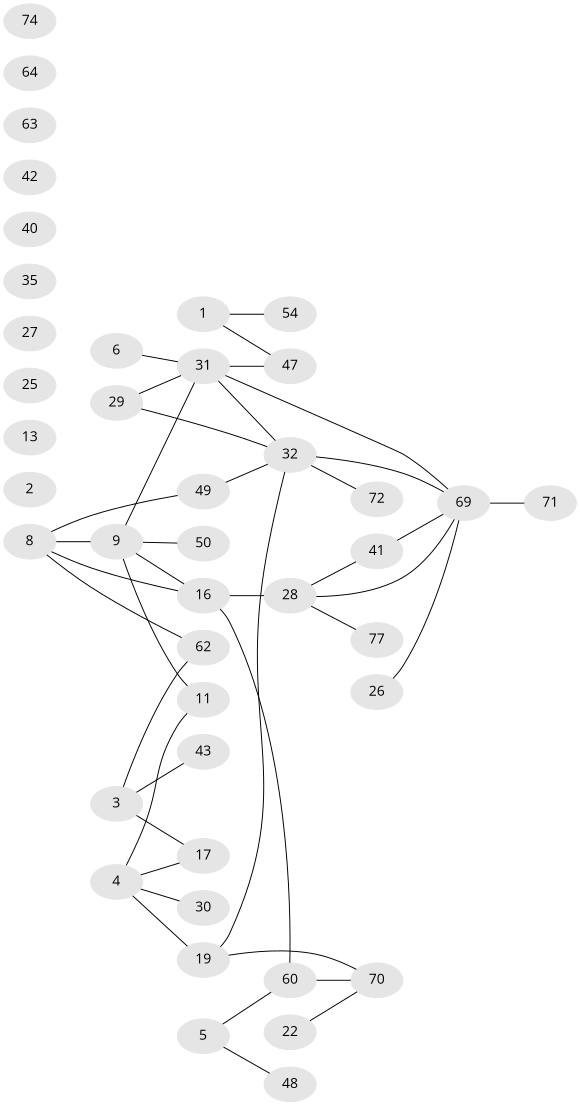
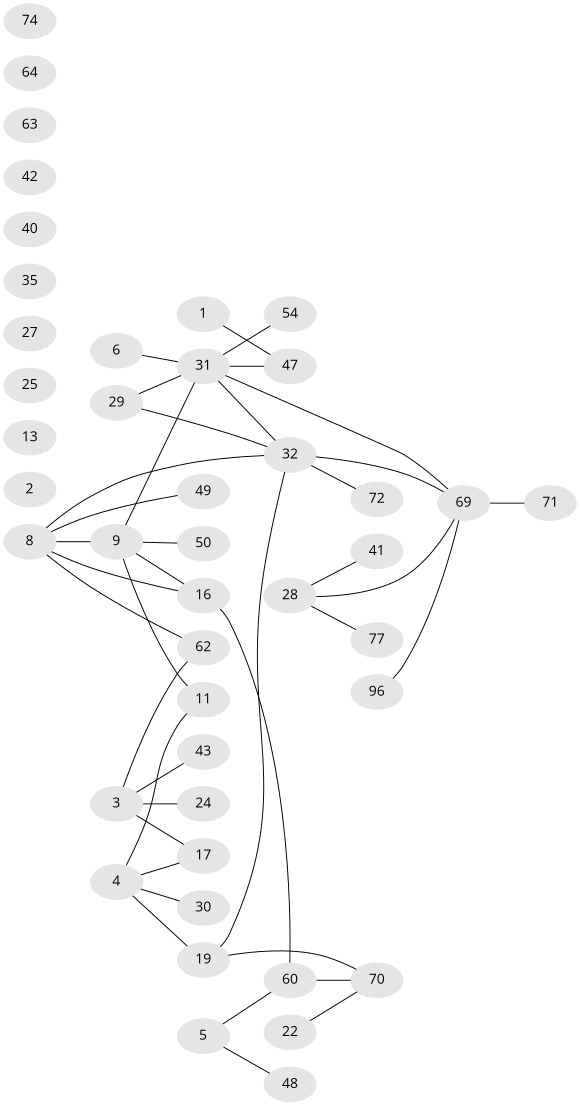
(247, 314) -> (241, 344)
(247, 473) -> (143, 474)
(420, 527) -> none
(247, 596) -> none
(377, 692) -> (377, 692)
none -> (203, 804)
